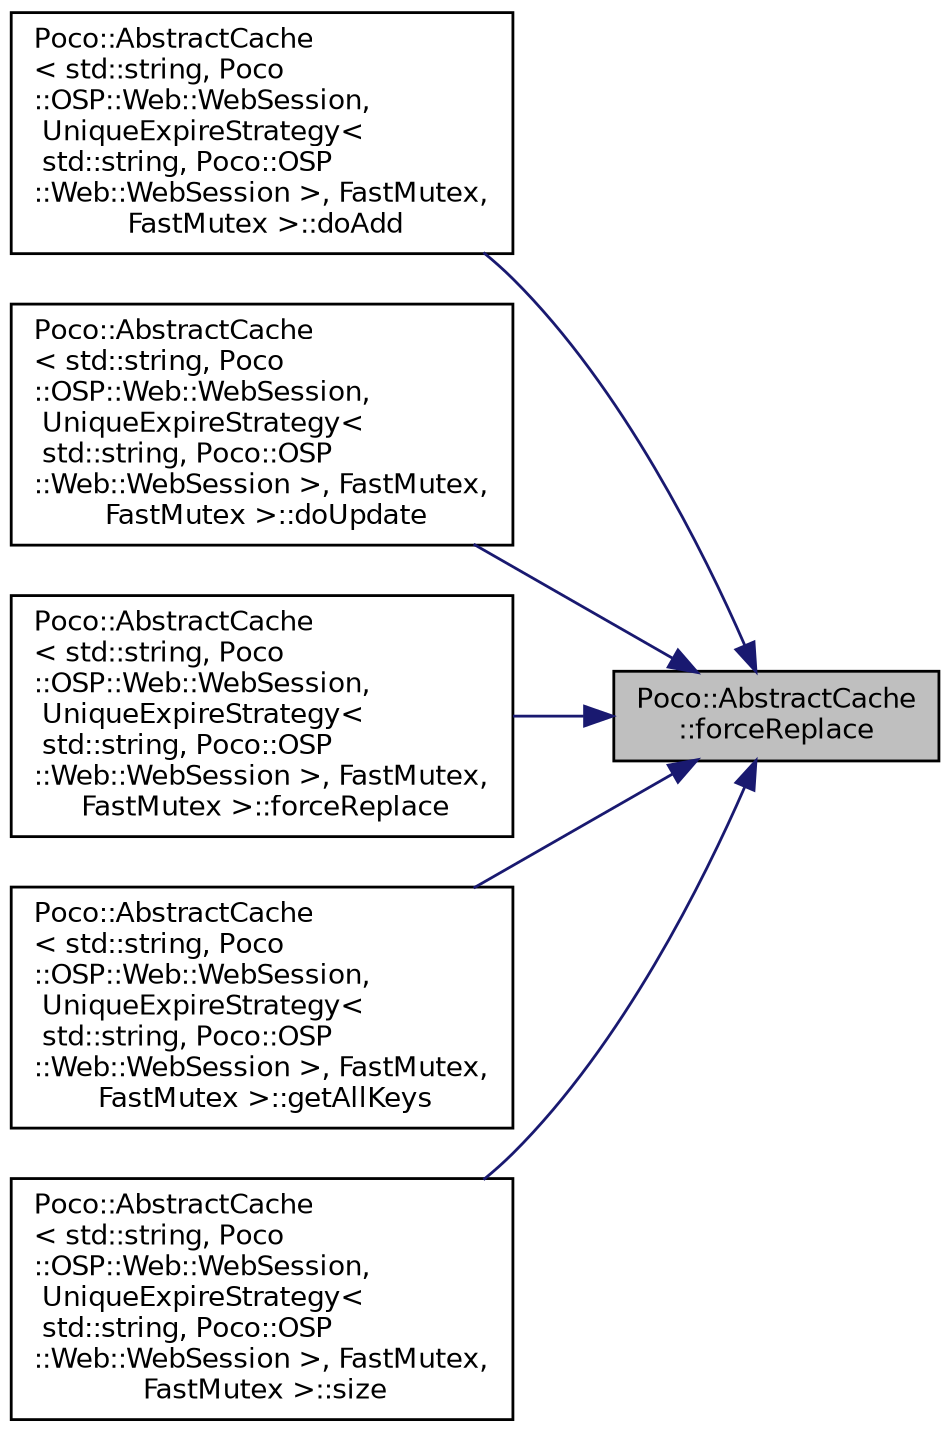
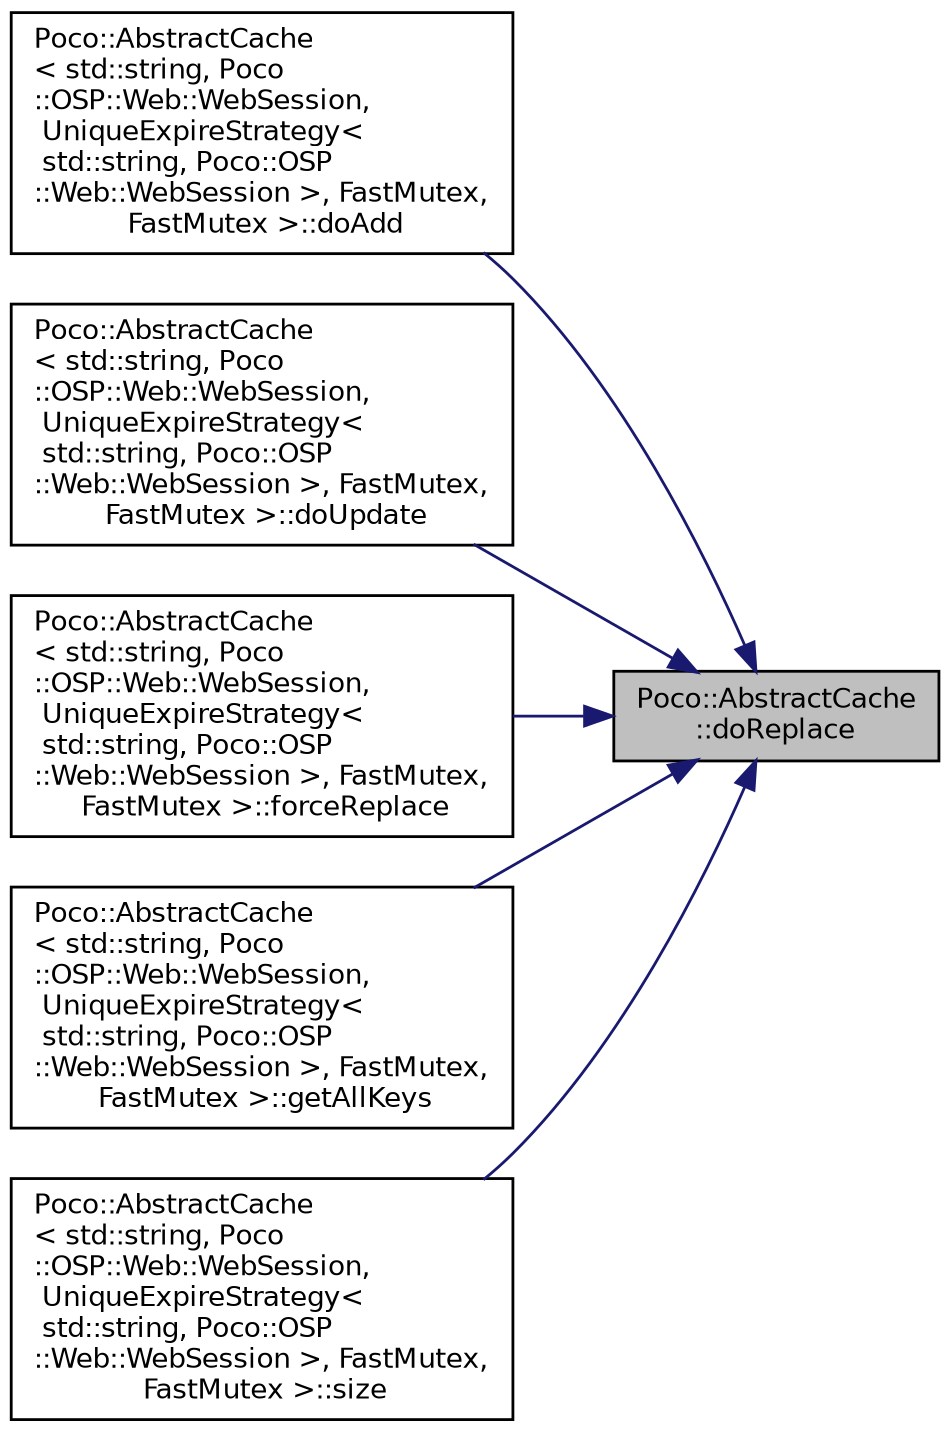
(776, 716) -> (776, 716)
